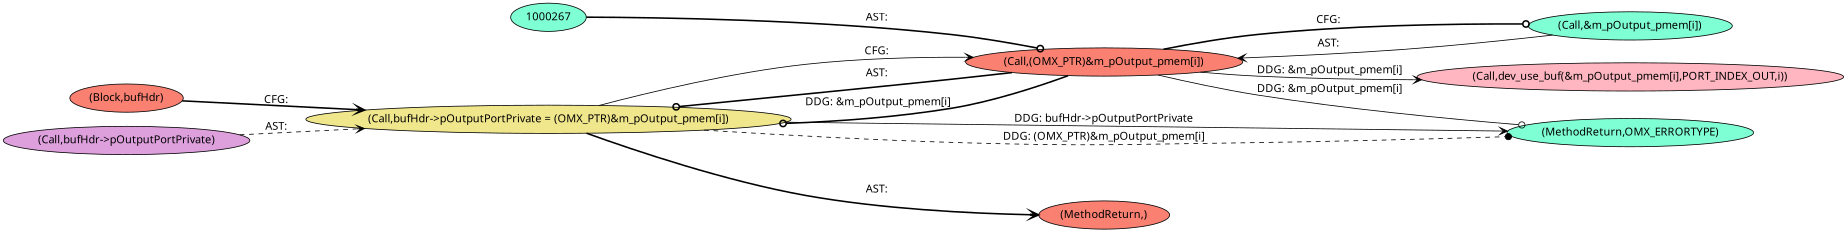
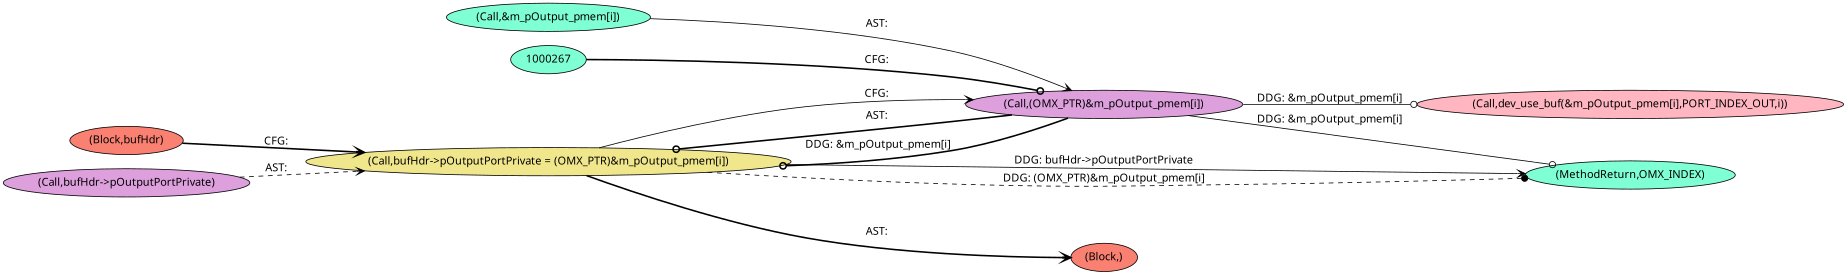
(878, 18) -> (878, 60)
(1342, 28) -> none
(1104, 62) -> (1104, 104)
(1307, 78) -> (1327, 104)
(1630, 133) -> (1630, 175)
(1104, 215) -> (1104, 257)
